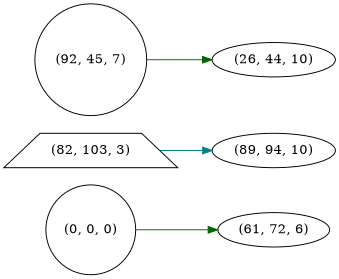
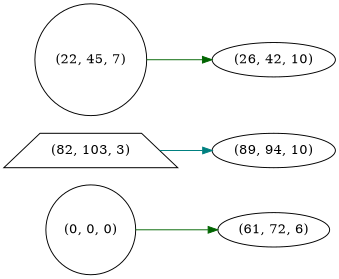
(91, 60) -> (91, 60)
(274, 60) -> (274, 60)
